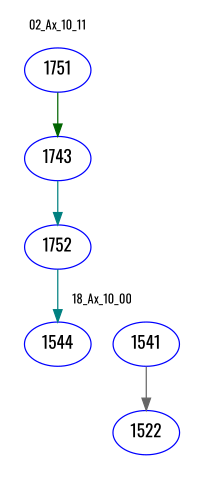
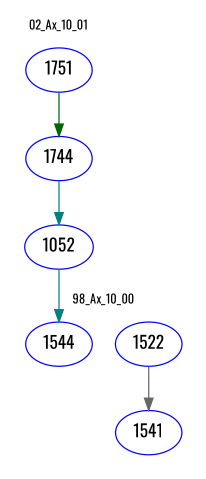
(58, 26) -> (59, 26)
(58, 159) -> (59, 159)
(58, 247) -> (59, 247)
(102, 301) -> (104, 301)
(146, 382) -> (149, 382)
